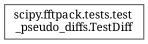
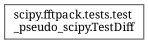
(74, 22) -> (74, 22)
